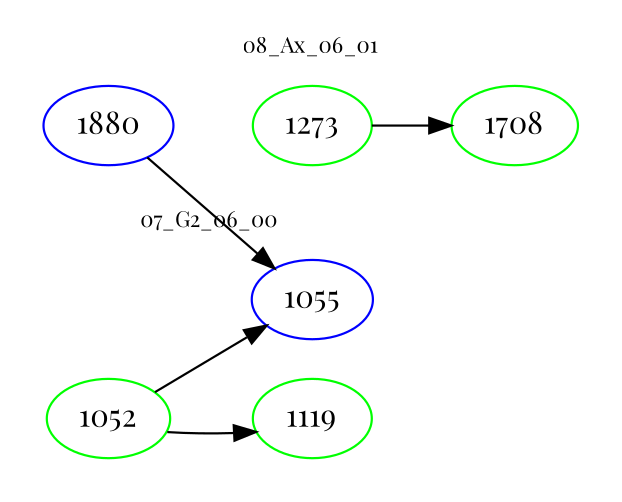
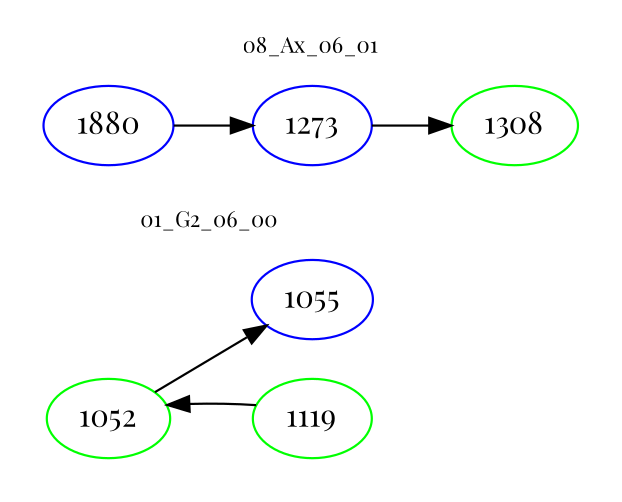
(312, 126) -> (312, 126)
(515, 126) -> (515, 126)
(213, 215) -> (202, 126)
(210, 221) -> (210, 221)
(201, 433) -> (223, 404)
